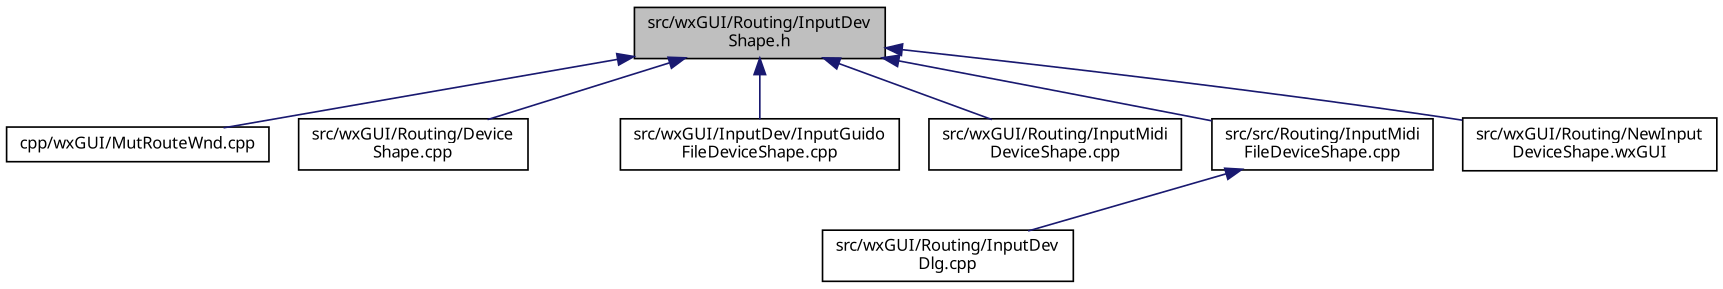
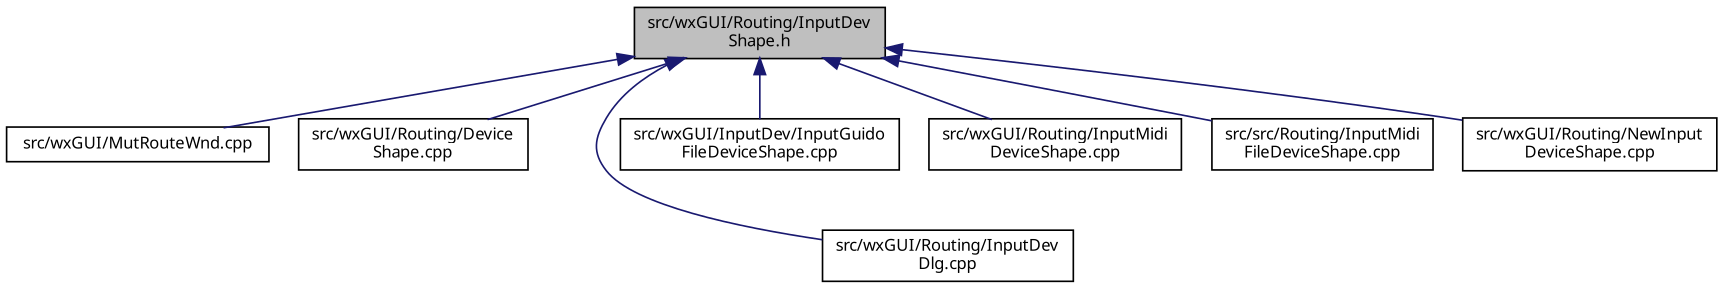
(138, 144) -> (138, 144)
(1590, 144) -> (1590, 144)
(1127, 202) -> (644, 196)
